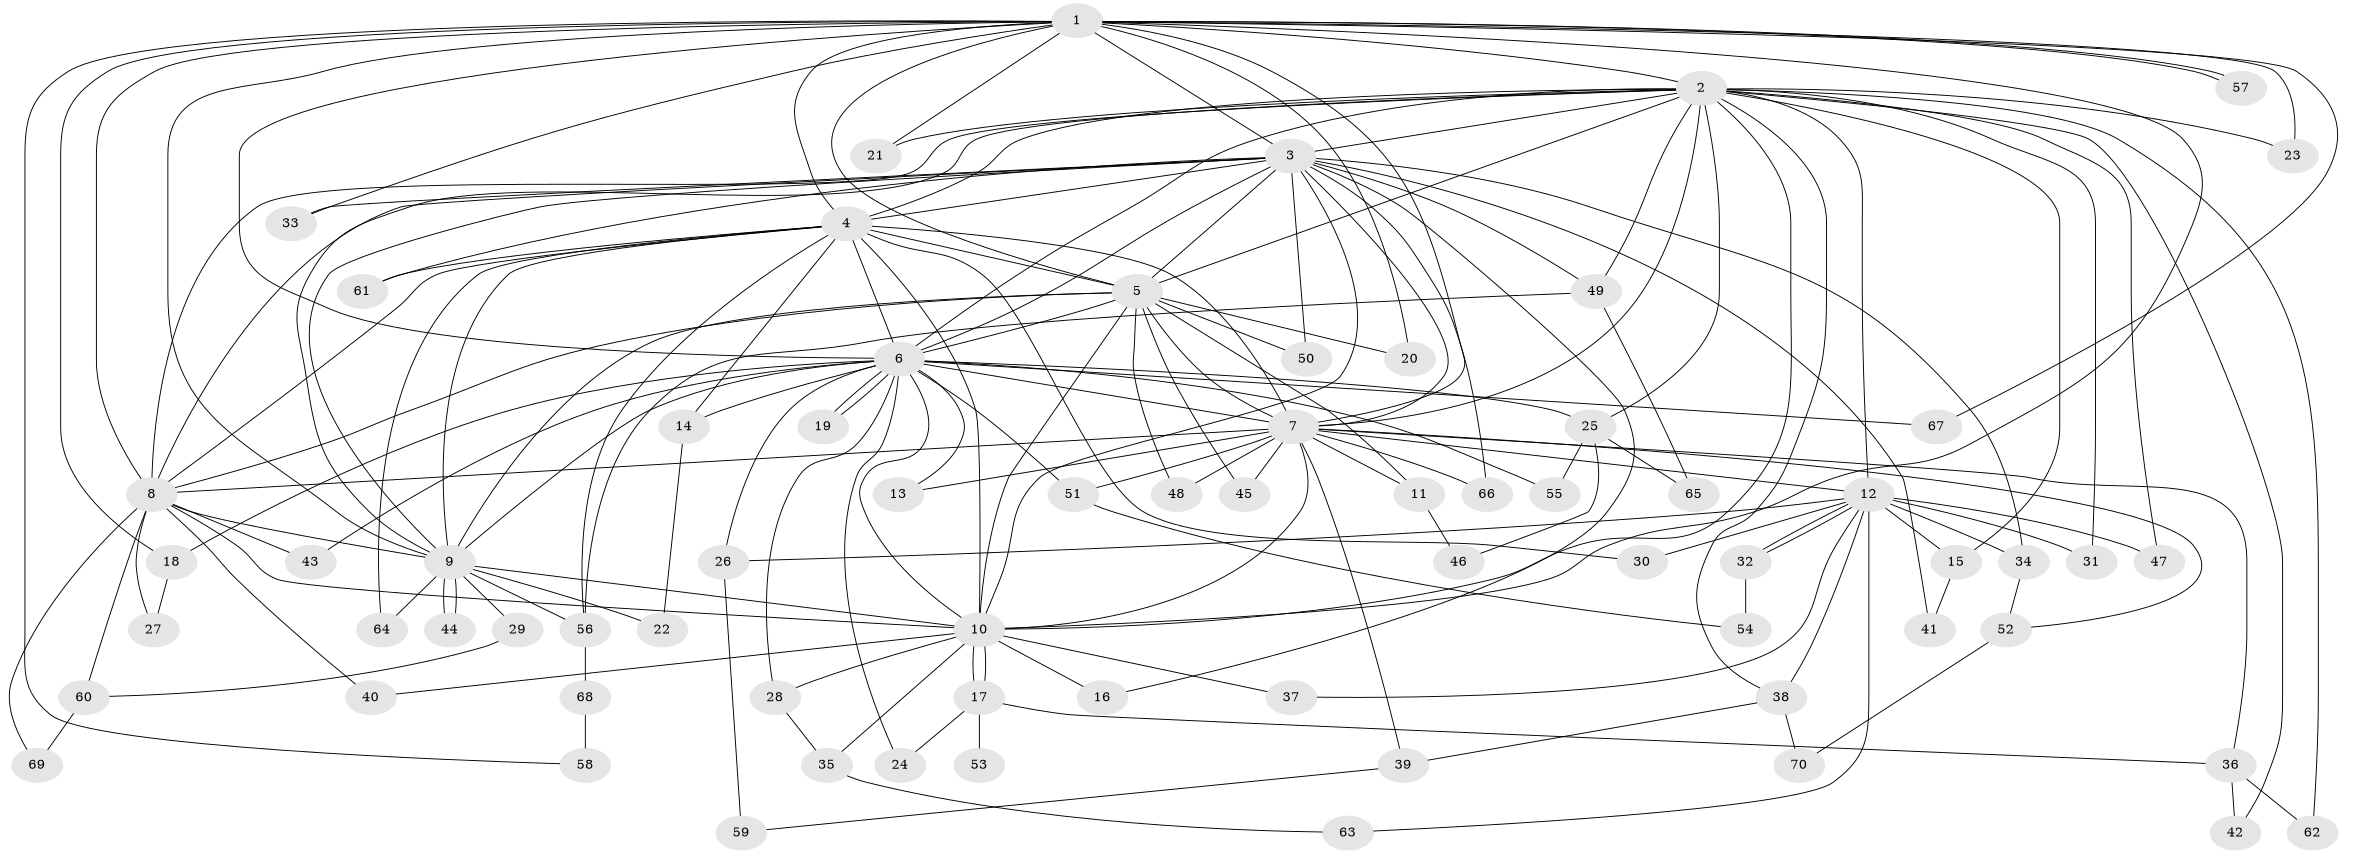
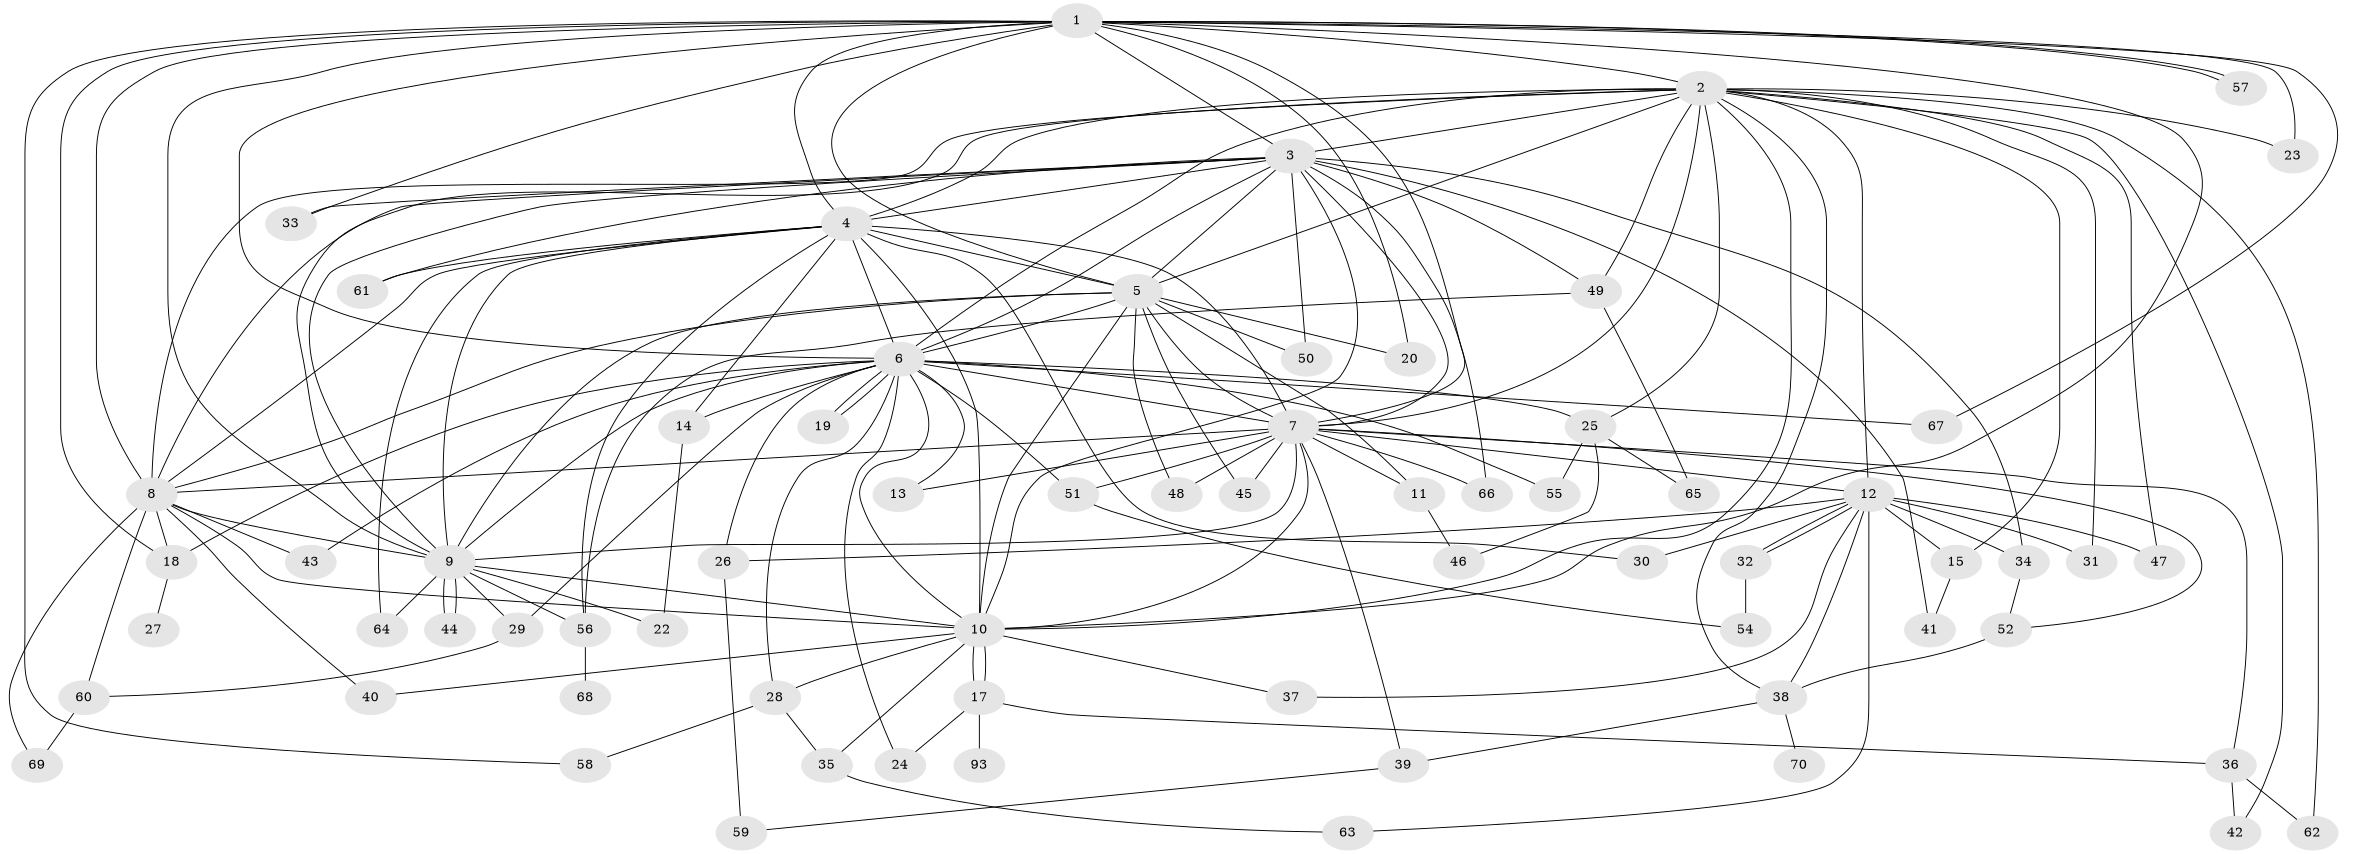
(876, 156) -> none
none -> (690, 470)
none -> (914, 544)
(136, 562) -> (162, 529)
(1103, 698) -> none
(1903, 698) -> (1893, 663)
(585, 732) -> (680, 732)
(979, 765) -> (979, 765)
